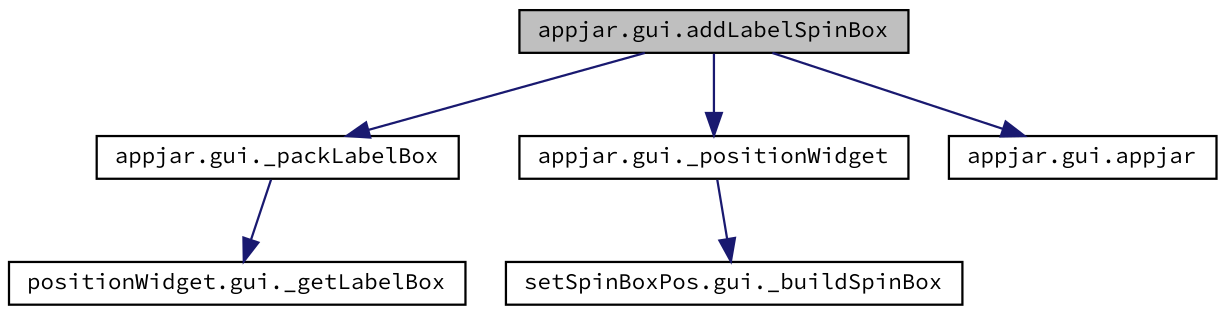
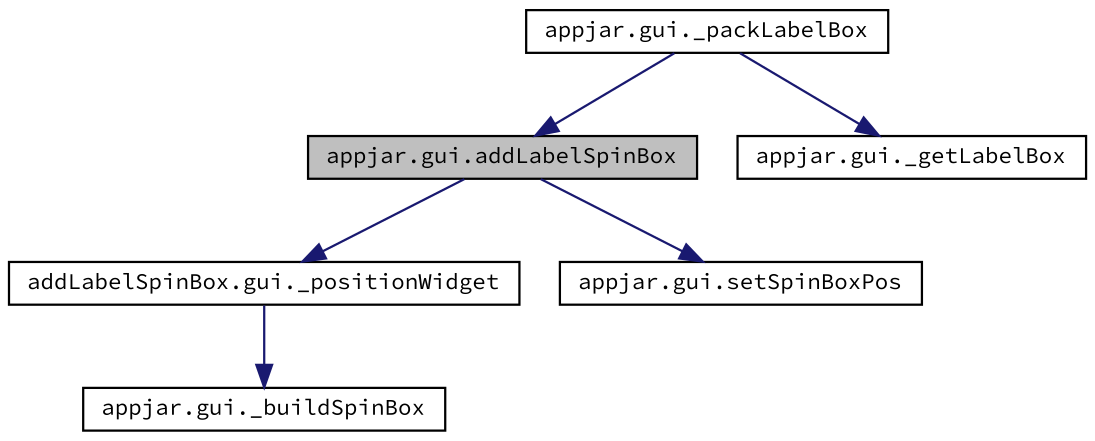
(507, 91) -> (615, 89)
(714, 157) -> (264, 283)
(1083, 157) -> (741, 283)
(237, 283) -> (912, 157)
(734, 283) -> (264, 409)
